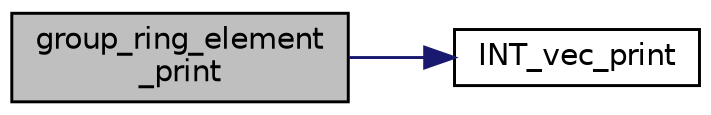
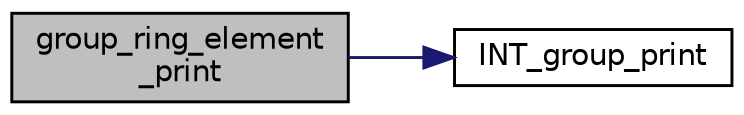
(577, 58) -> (593, 58)
